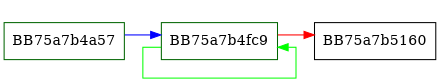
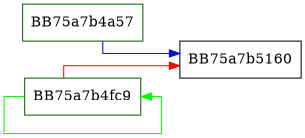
(138, 35) -> (130, 53)
